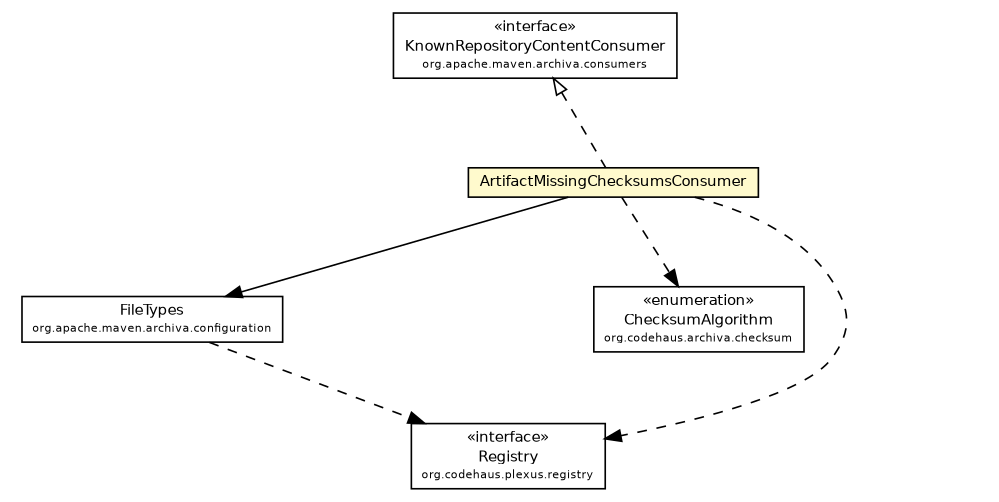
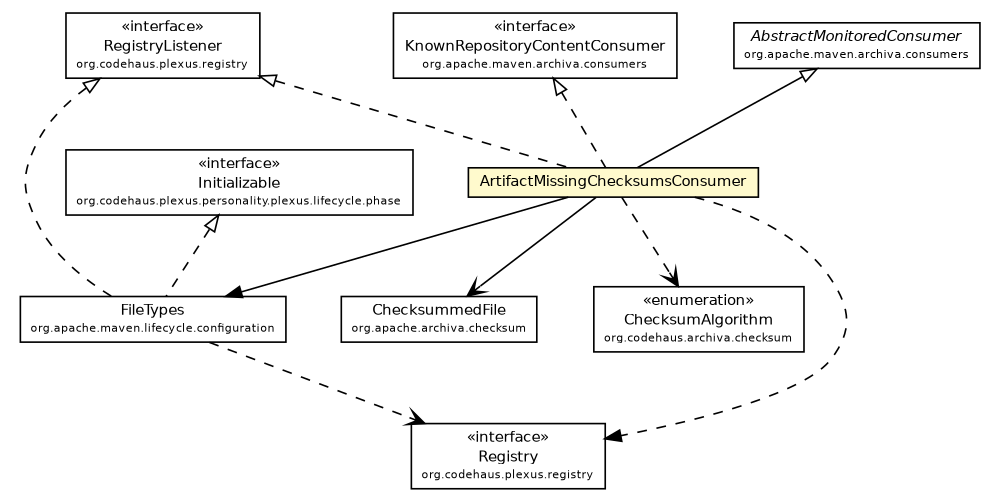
none -> (162, 46)
none -> (856, 46)
none -> (239, 182)
(646, 235) -> (646, 235)
none -> (439, 319)
(152, 328) -> (153, 328)
(309, 380) -> (309, 380)
